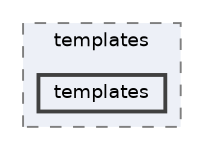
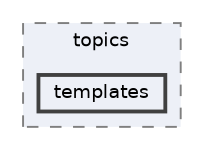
(102, 41) -> (102, 41)
